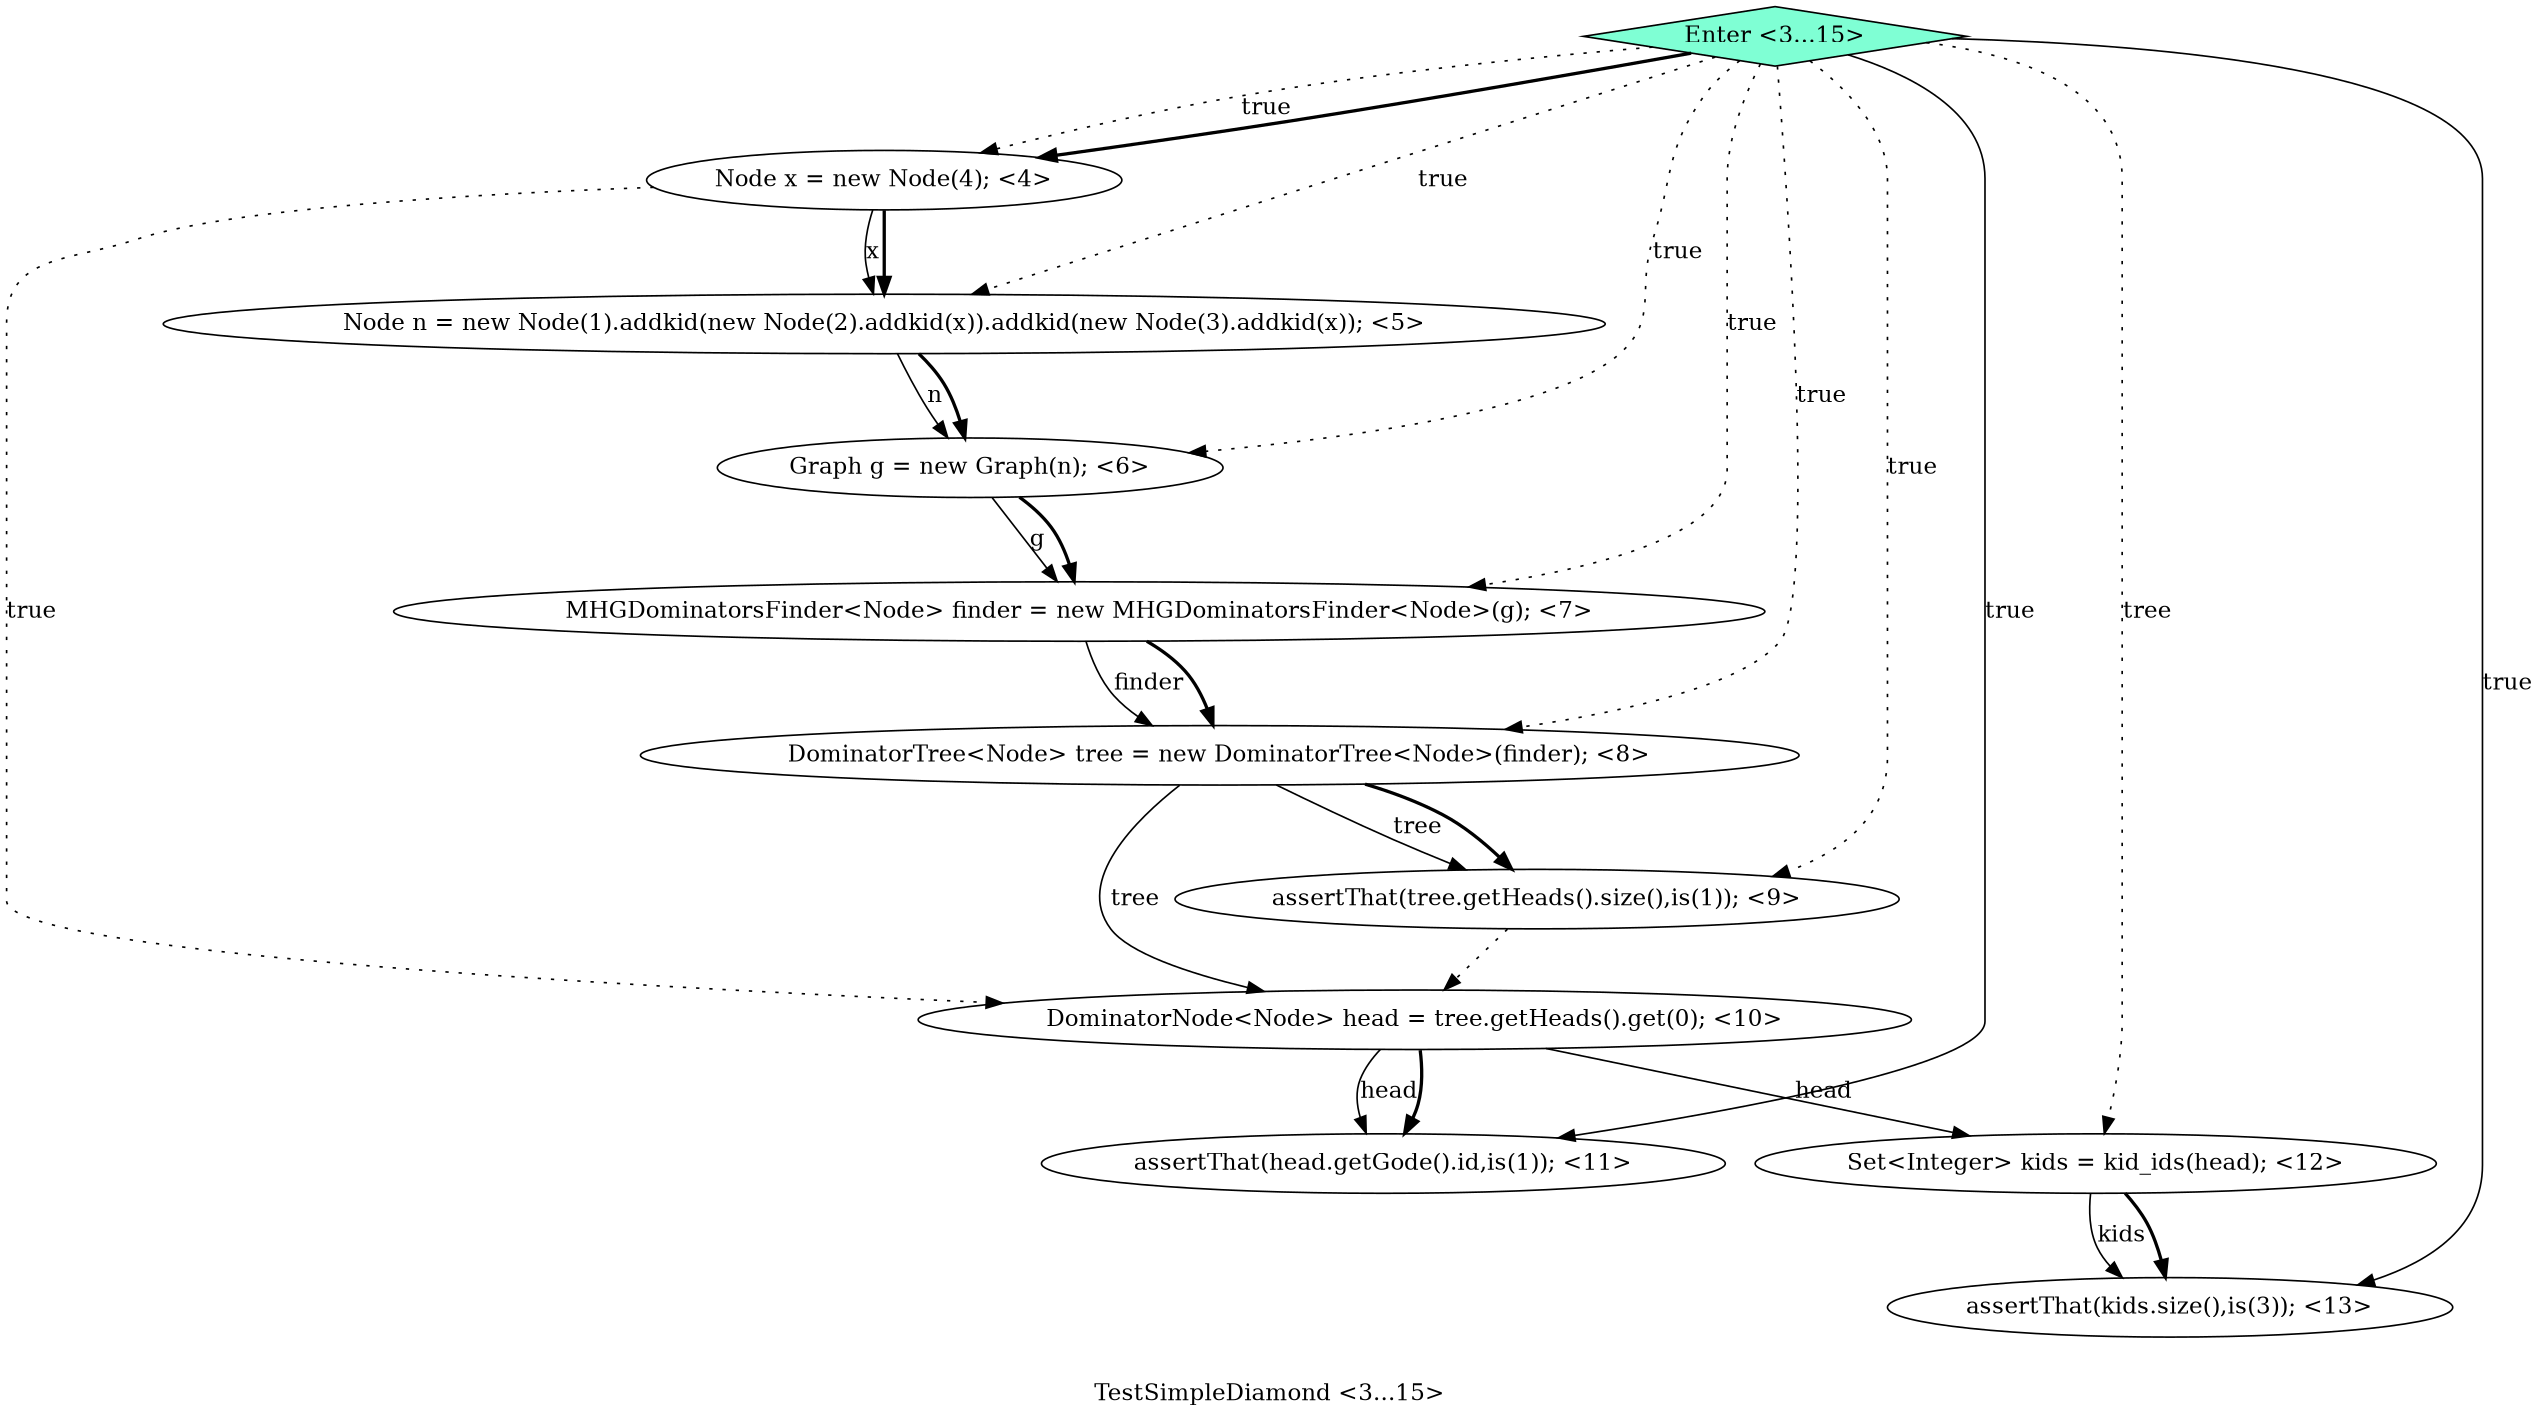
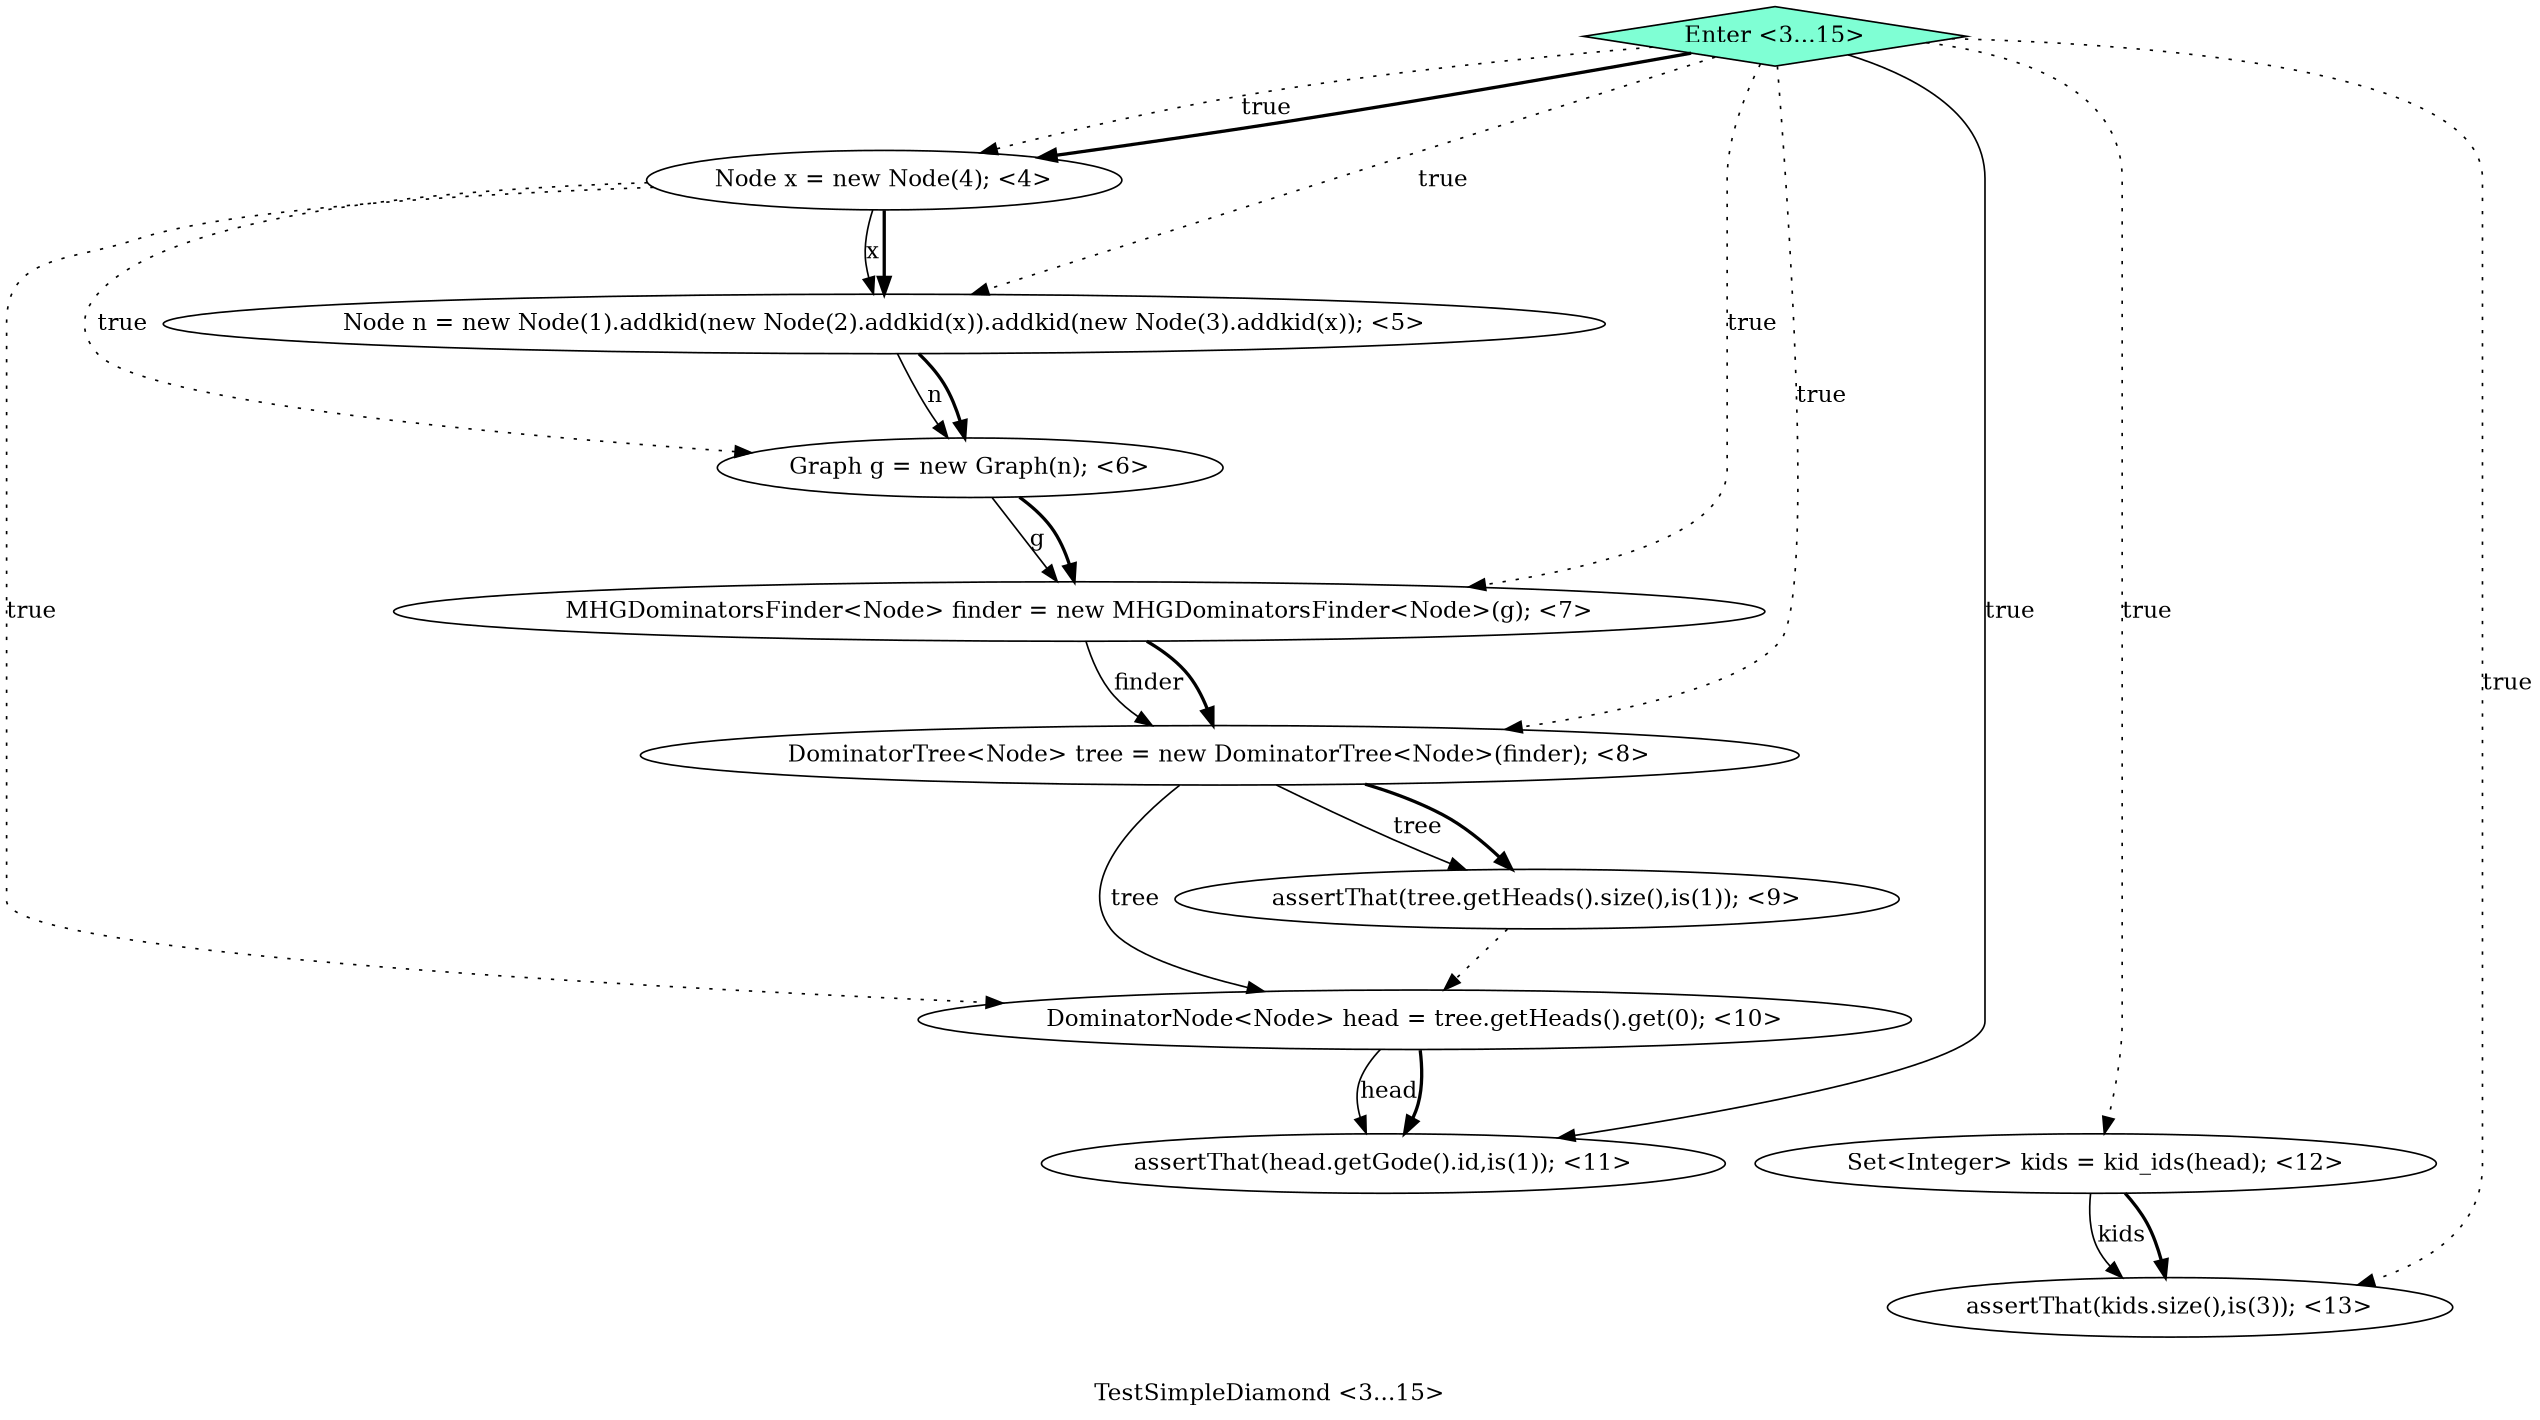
(1576, 380) -> (103, 357)
(2482, 469) -> (2482, 469)
(1887, 476) -> none
(2148, 612) -> (2148, 612)
(1749, 1090) -> none
